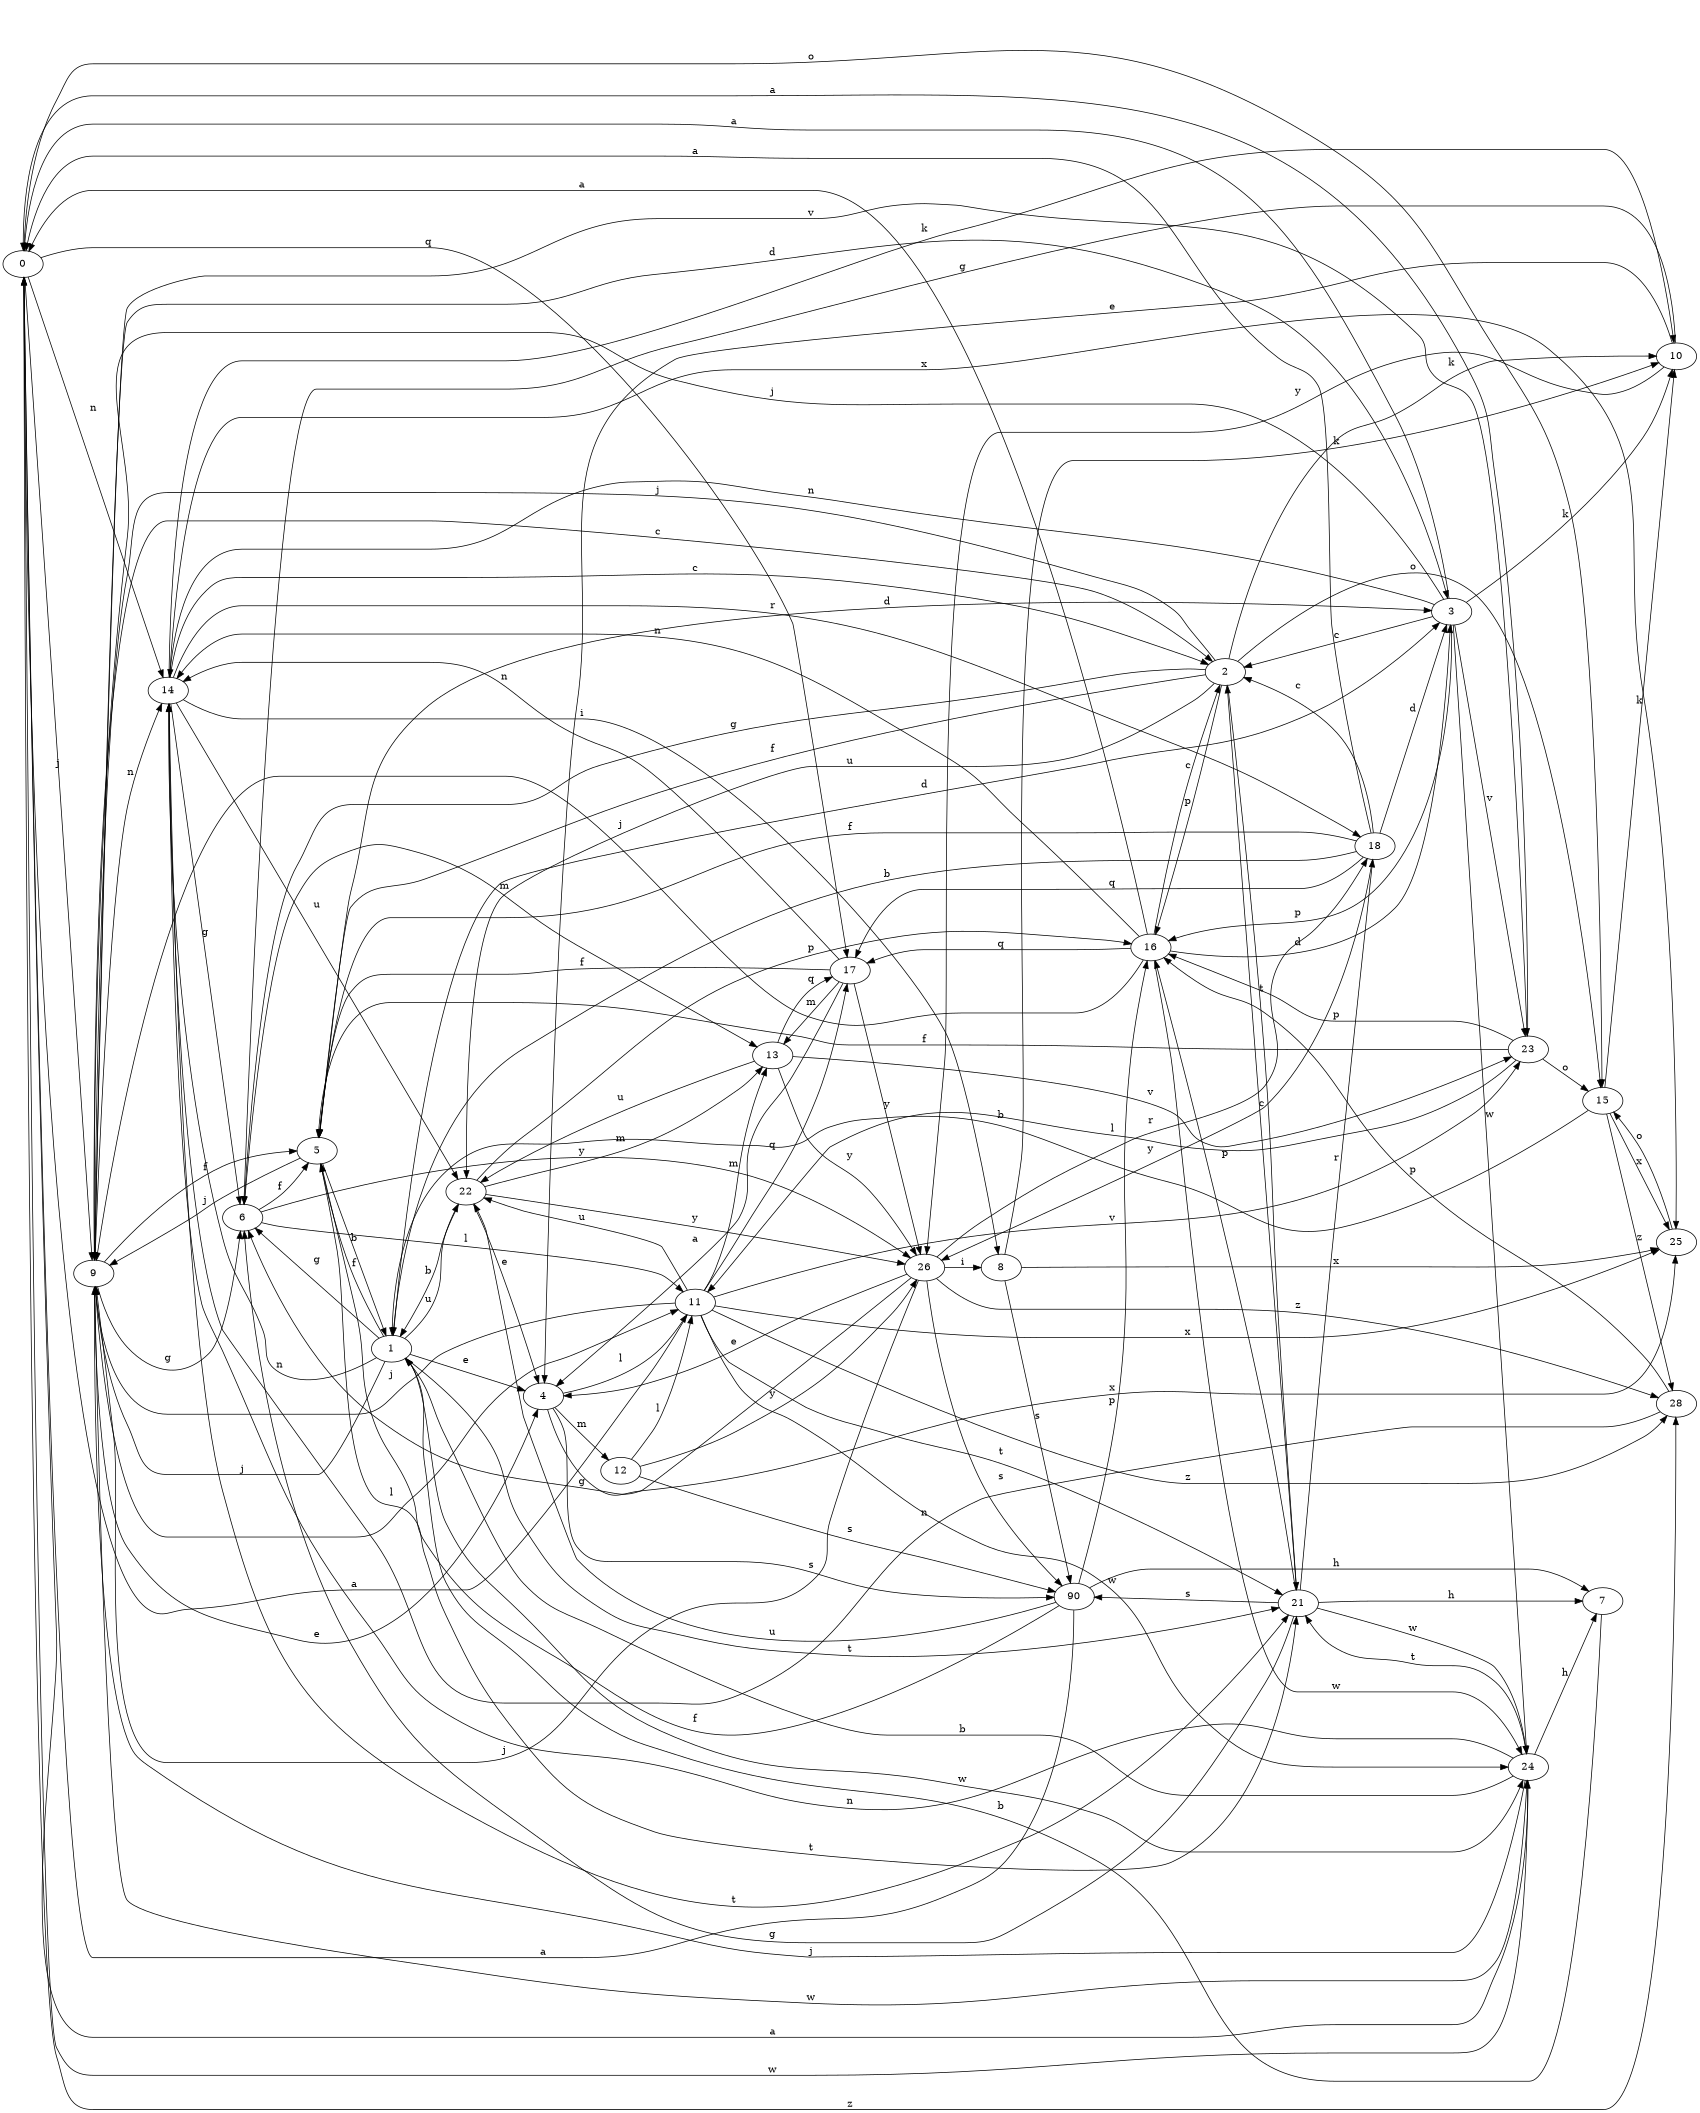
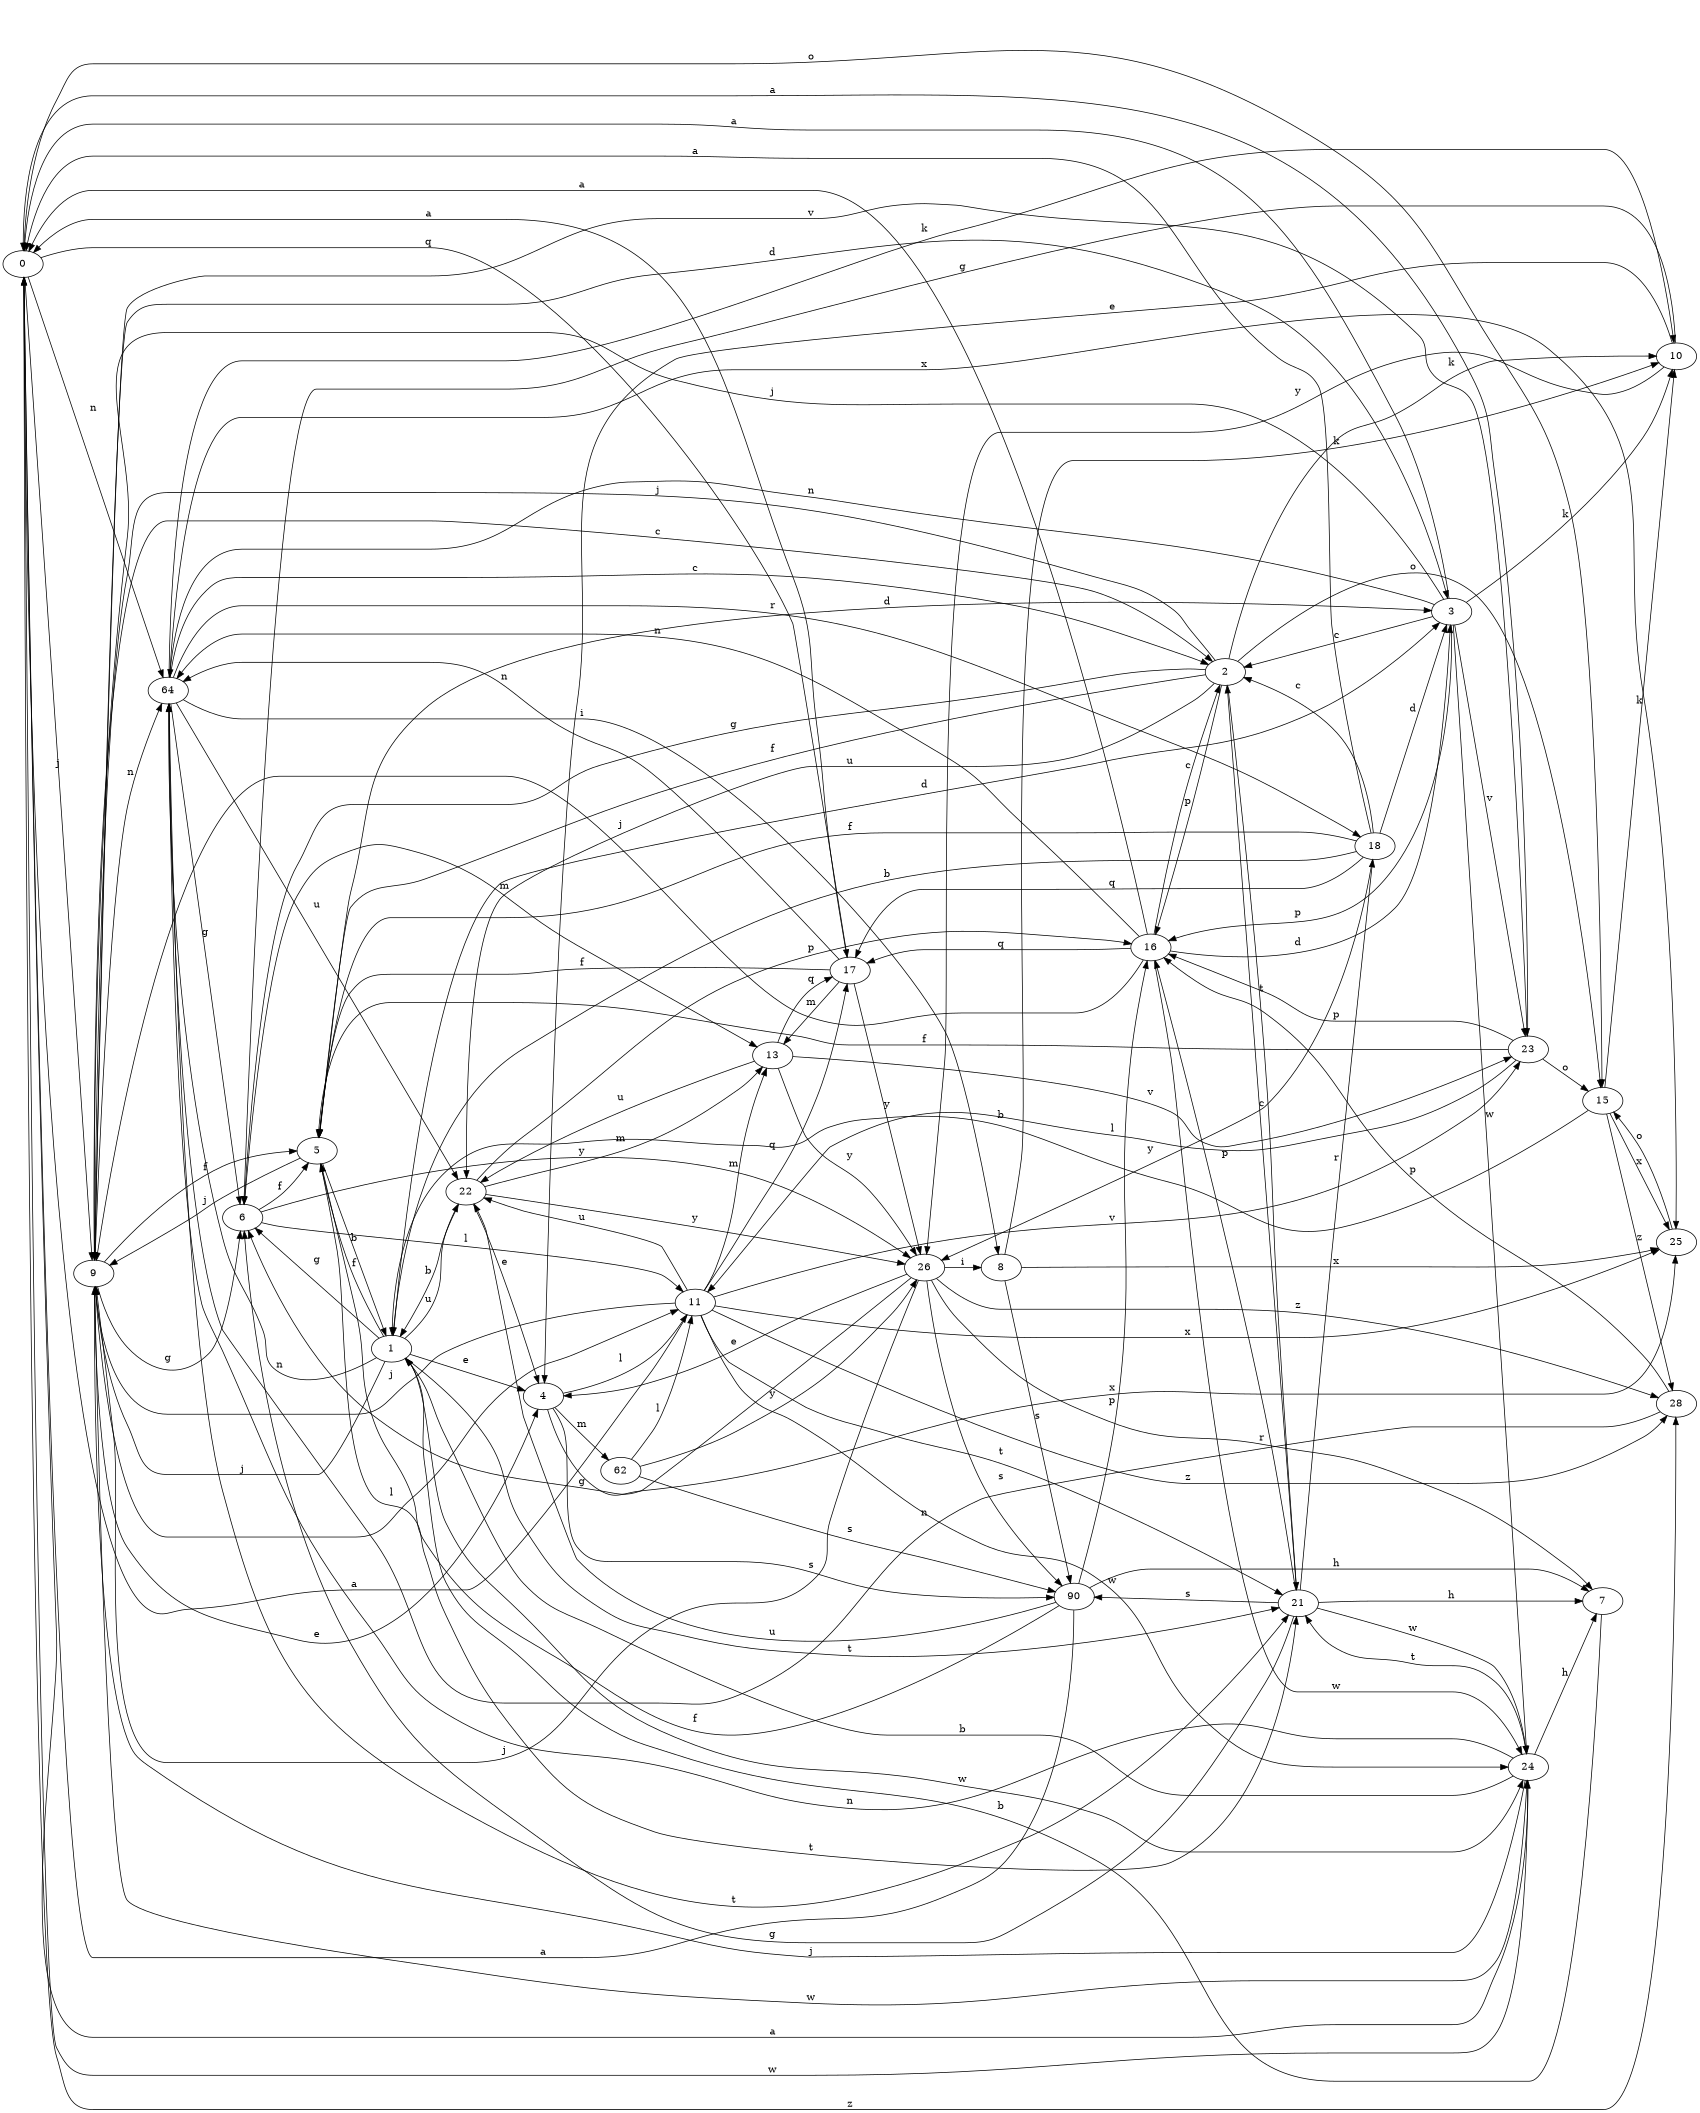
(168, 691) -> (168, 691)
(1215, 1113) -> (1248, 1442)
(743, 1208) -> (682, 305)
(621, 1471) -> (621, 1471)
